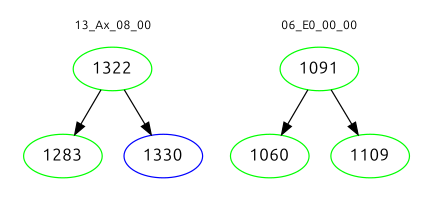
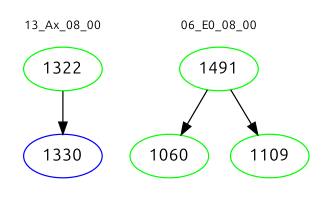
(320, 26) -> (220, 26)
(319, 69) -> (219, 69)
(63, 156) -> none
